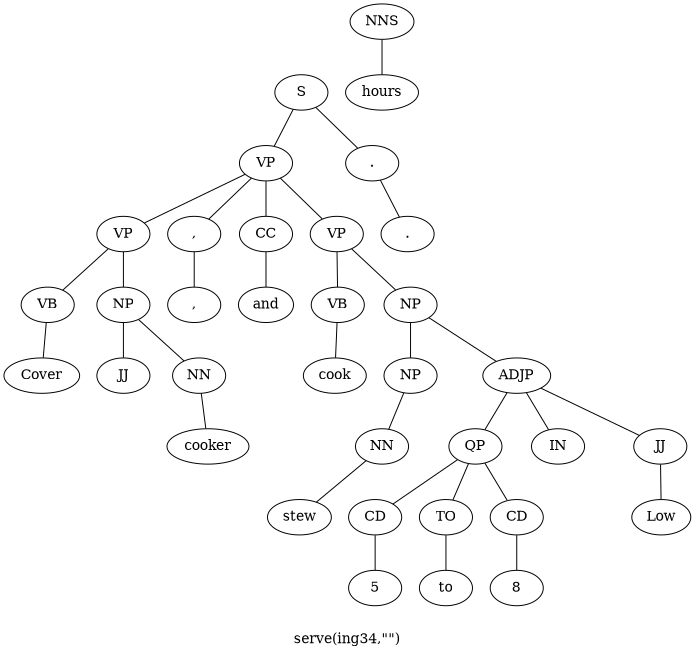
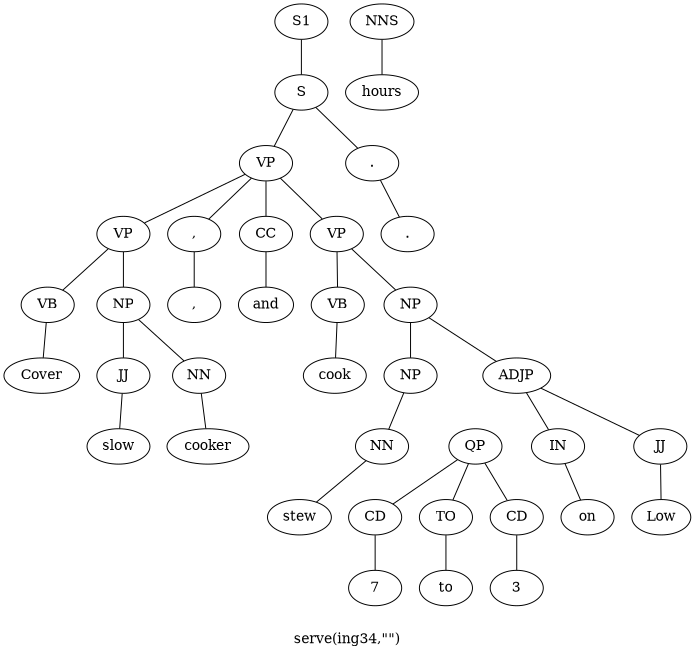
none -> (301, 22)
(496, 411) -> none
none -> (118, 446)
none -> (588, 517)
(375, 588) -> (375, 588)
(517, 588) -> (517, 588)
